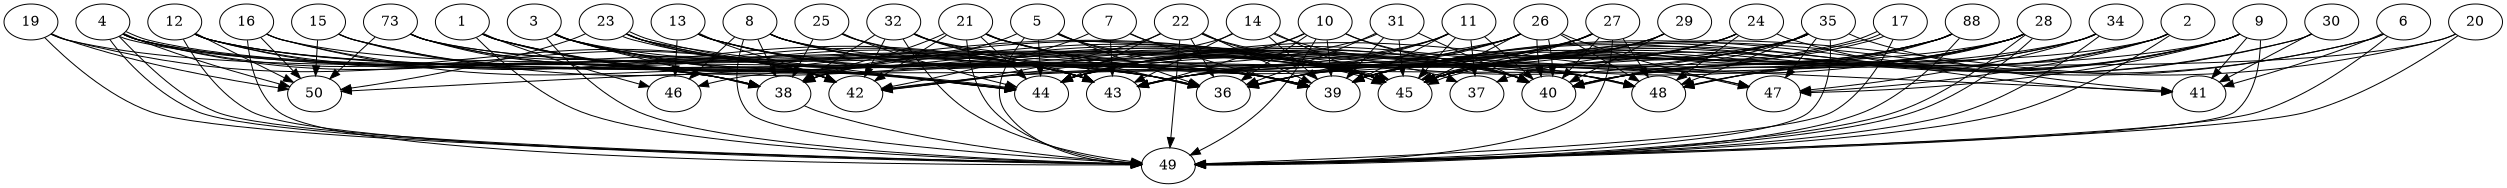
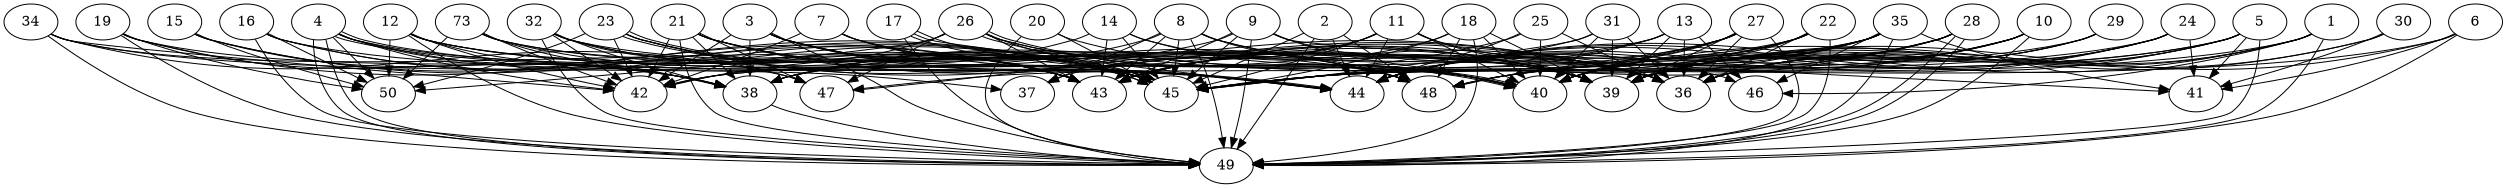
(1972, 22) -> (1469, 22)
none -> (761, 58)
(1991, 74) -> none
